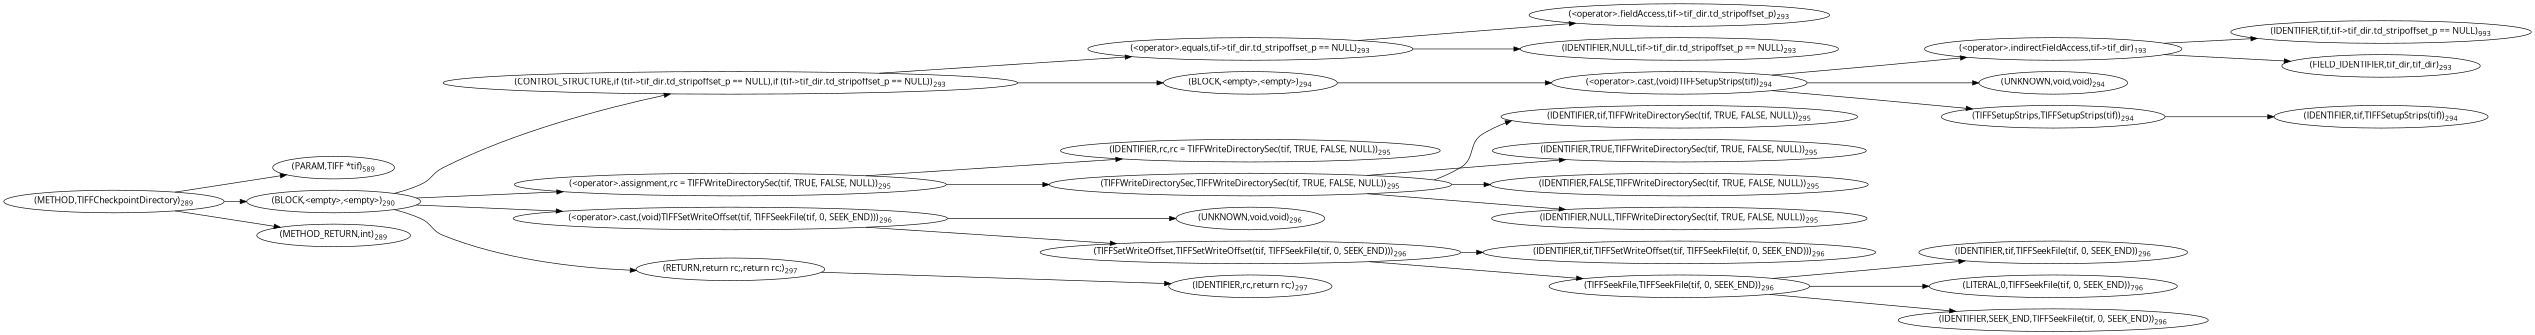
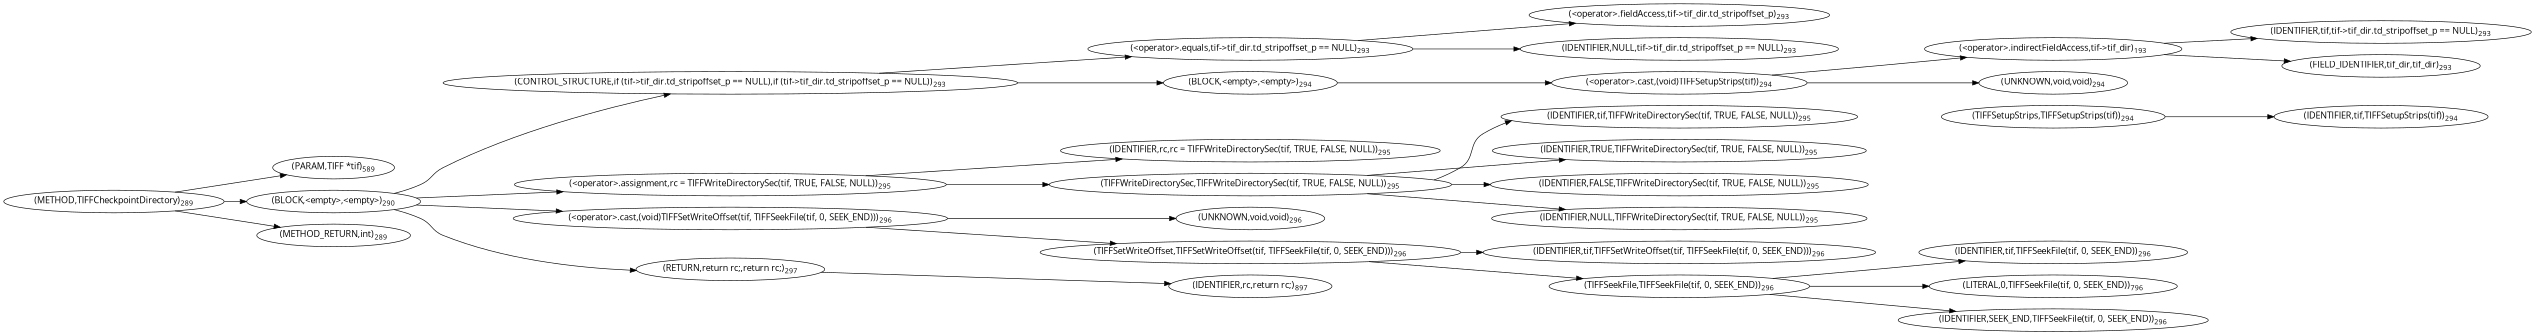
(2485, 31) -> (2485, 31)
(1869, 99) -> none
(1302, 285) -> (1302, 285)
